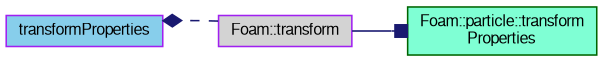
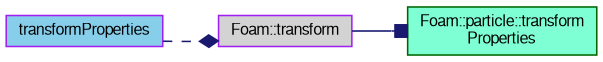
(200, 21) -> (181, 41)
